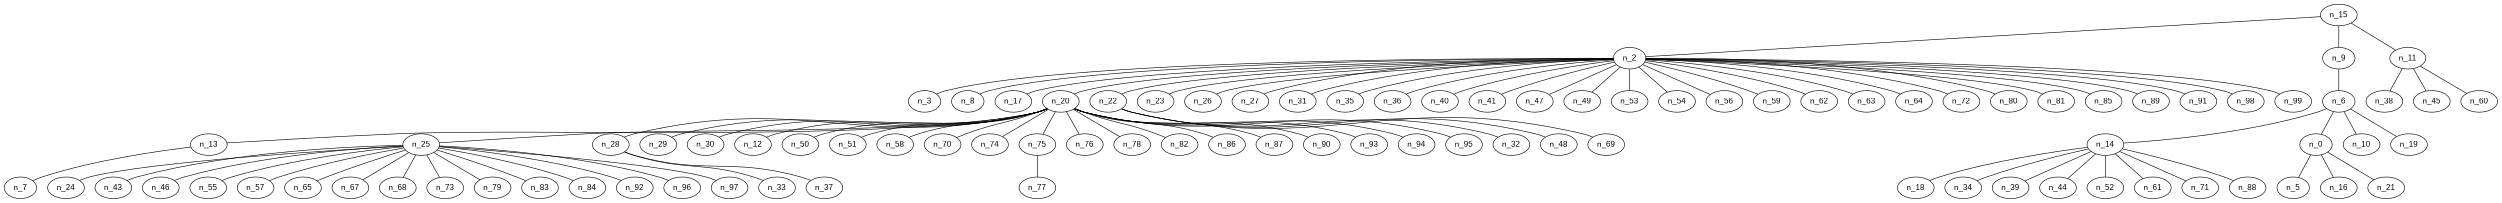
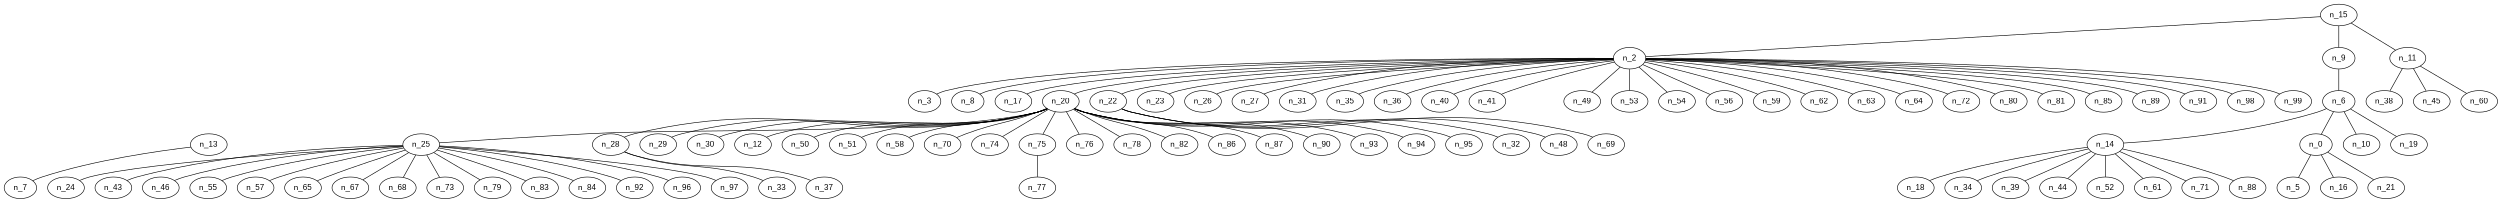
(1535, 101) -> none
(535, 132) -> none
